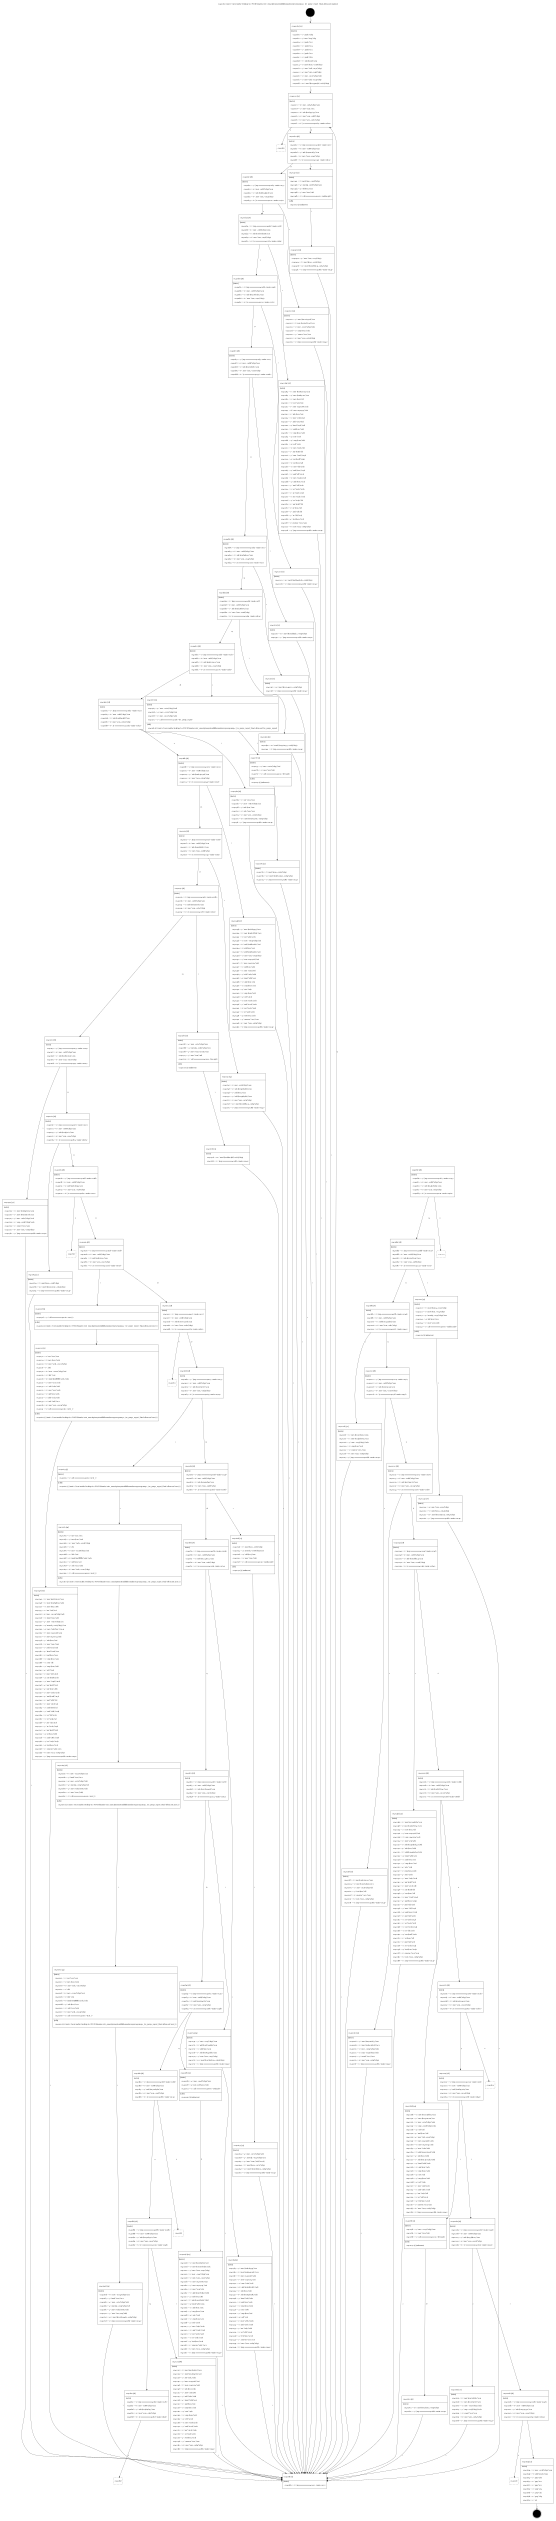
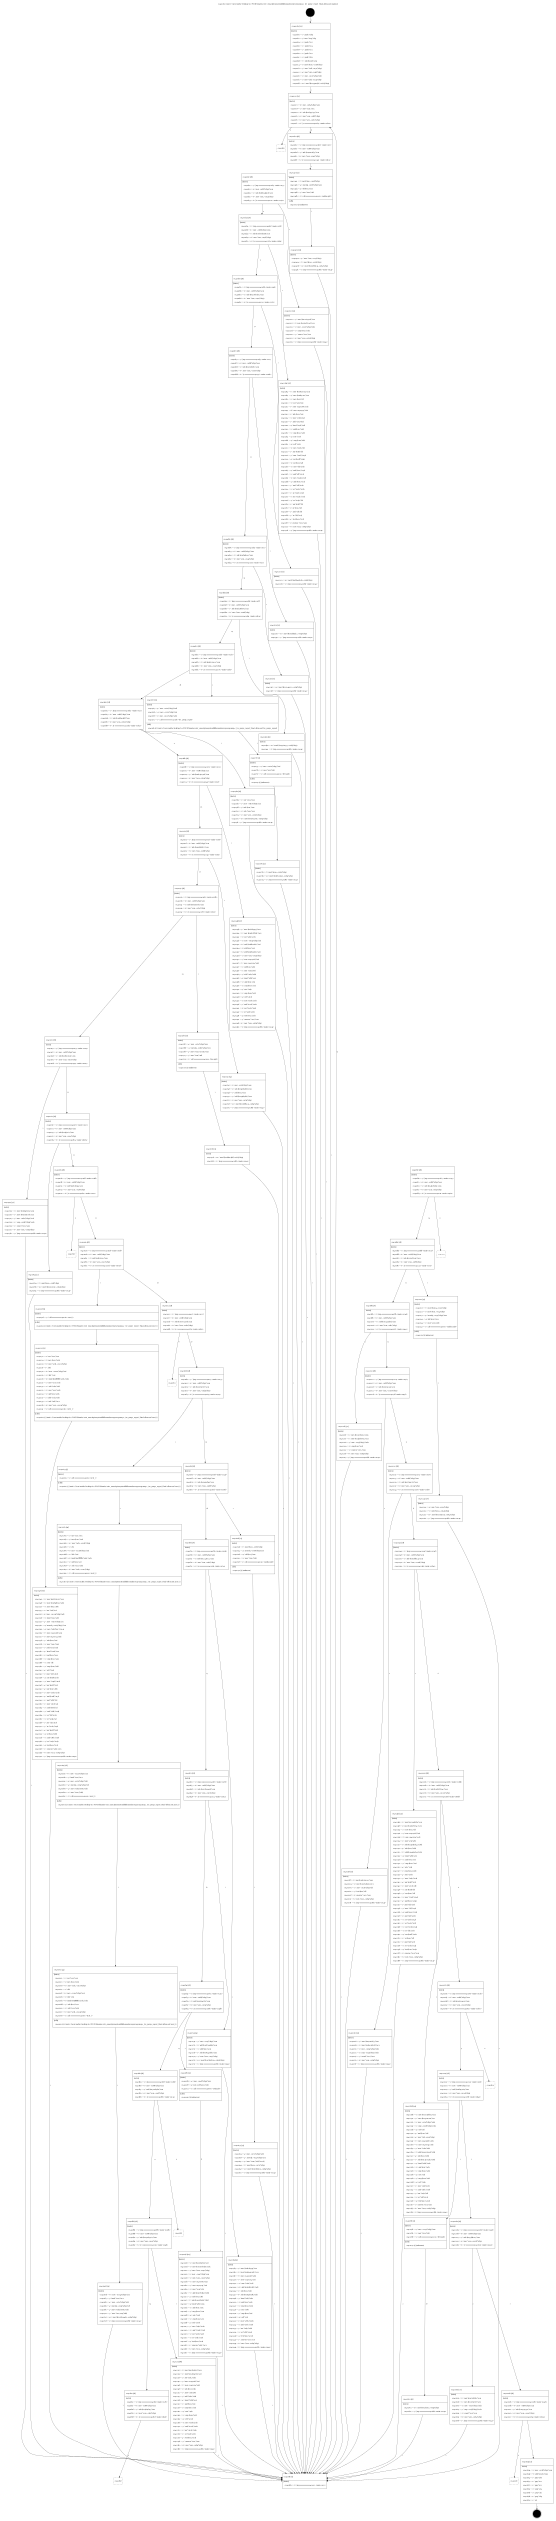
(287, 168) -> none
